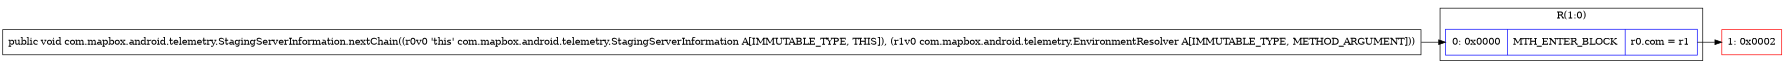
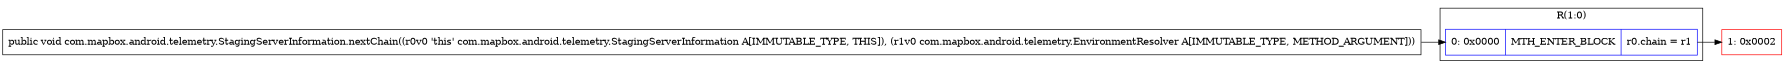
(1660, 42) -> (1659, 42)
